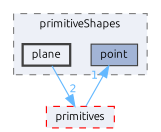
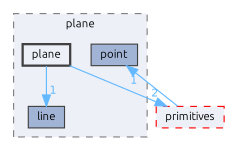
(80, 24) -> (80, 24)
none -> (46, 117)
